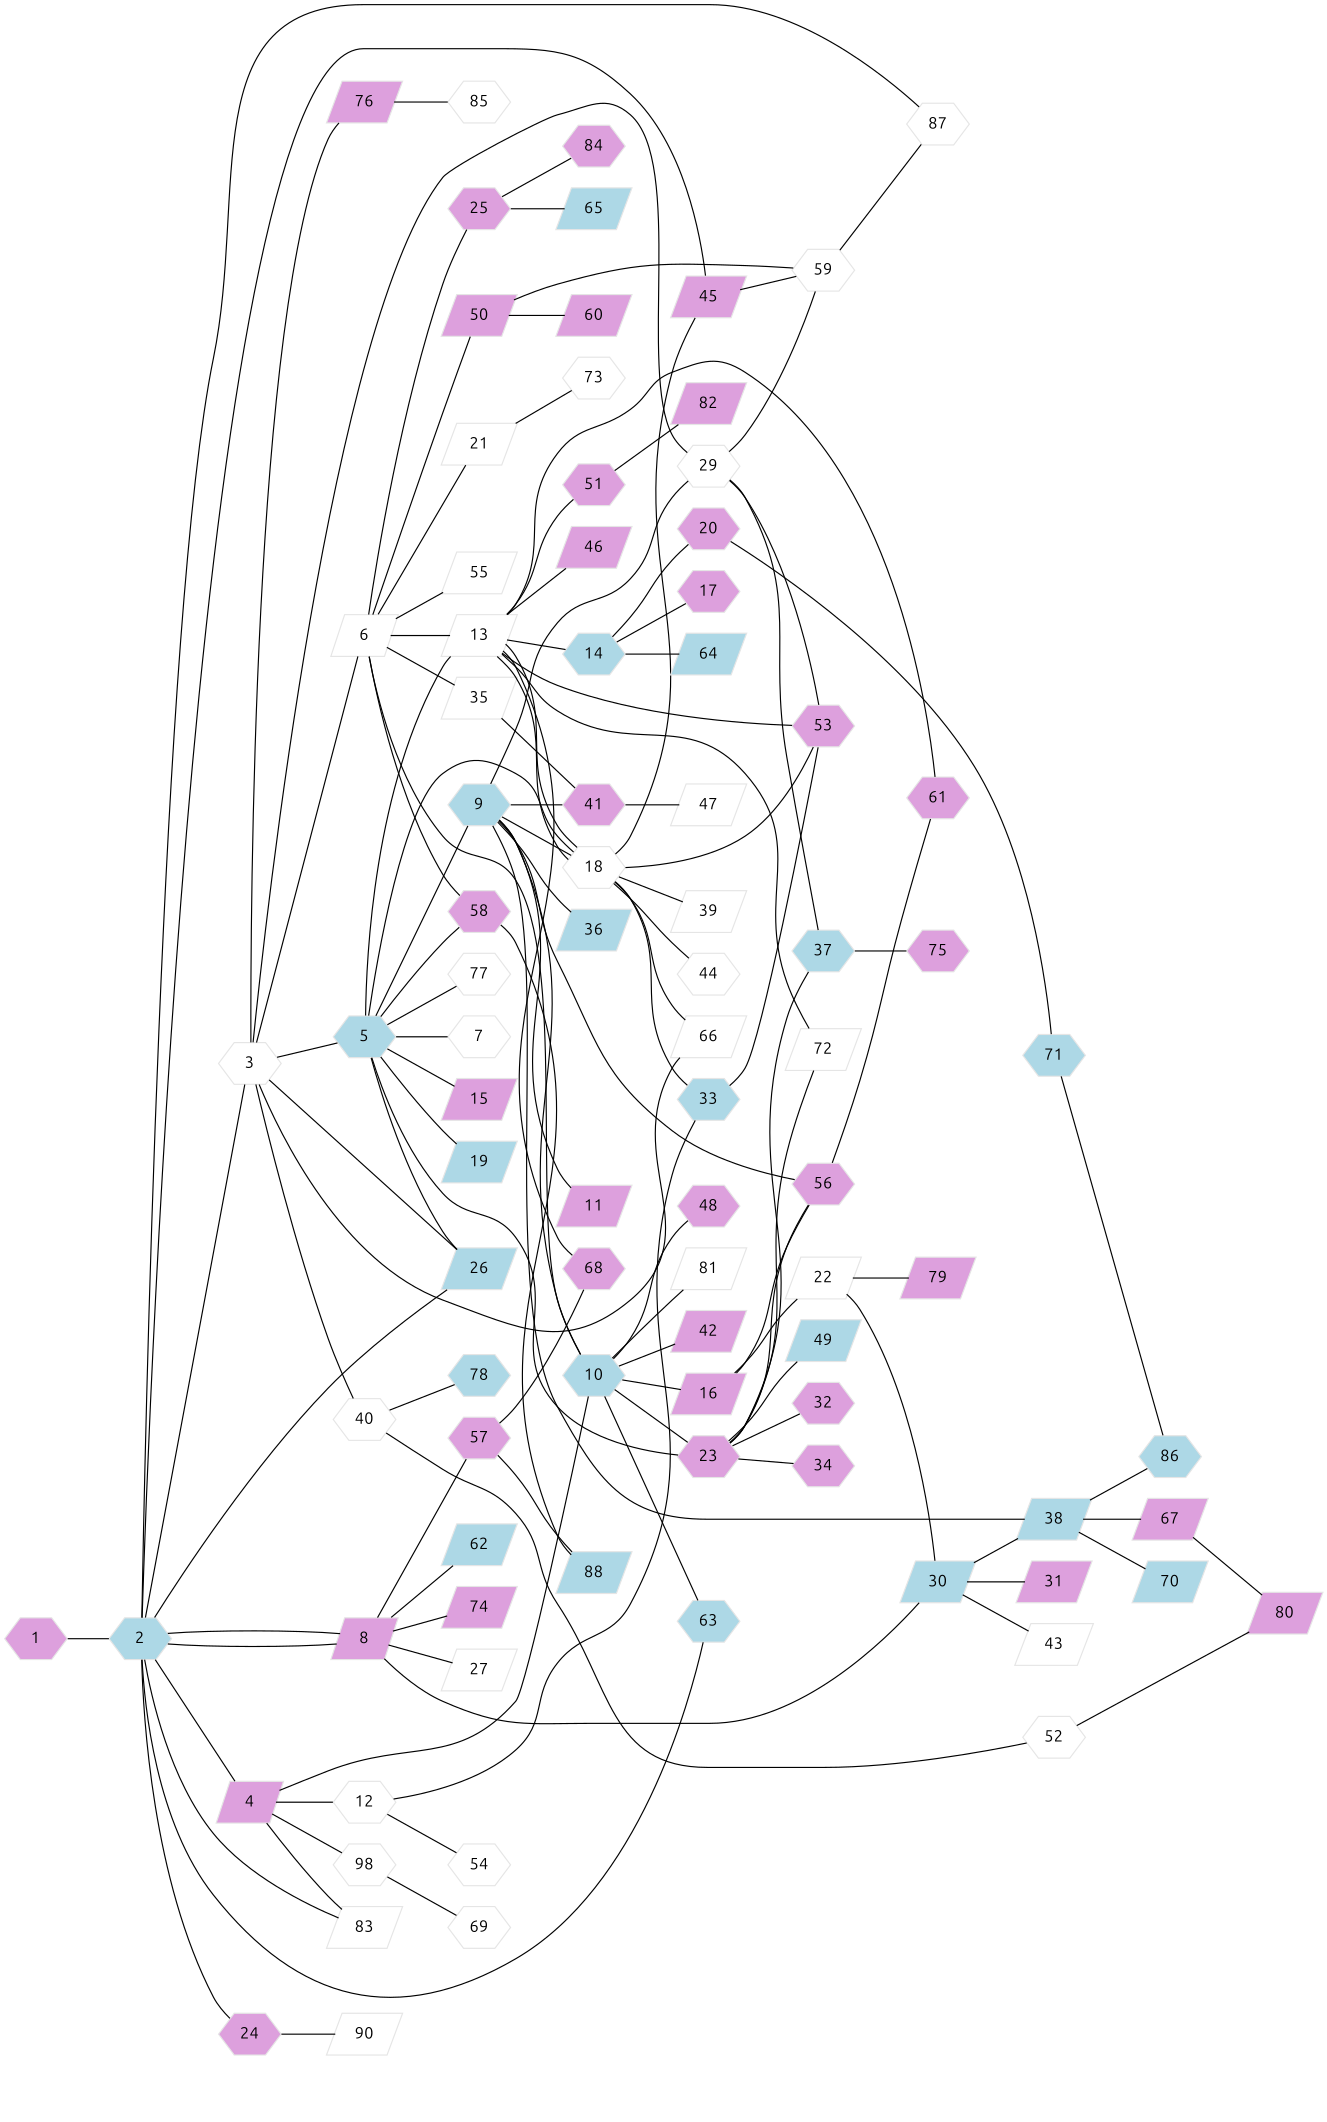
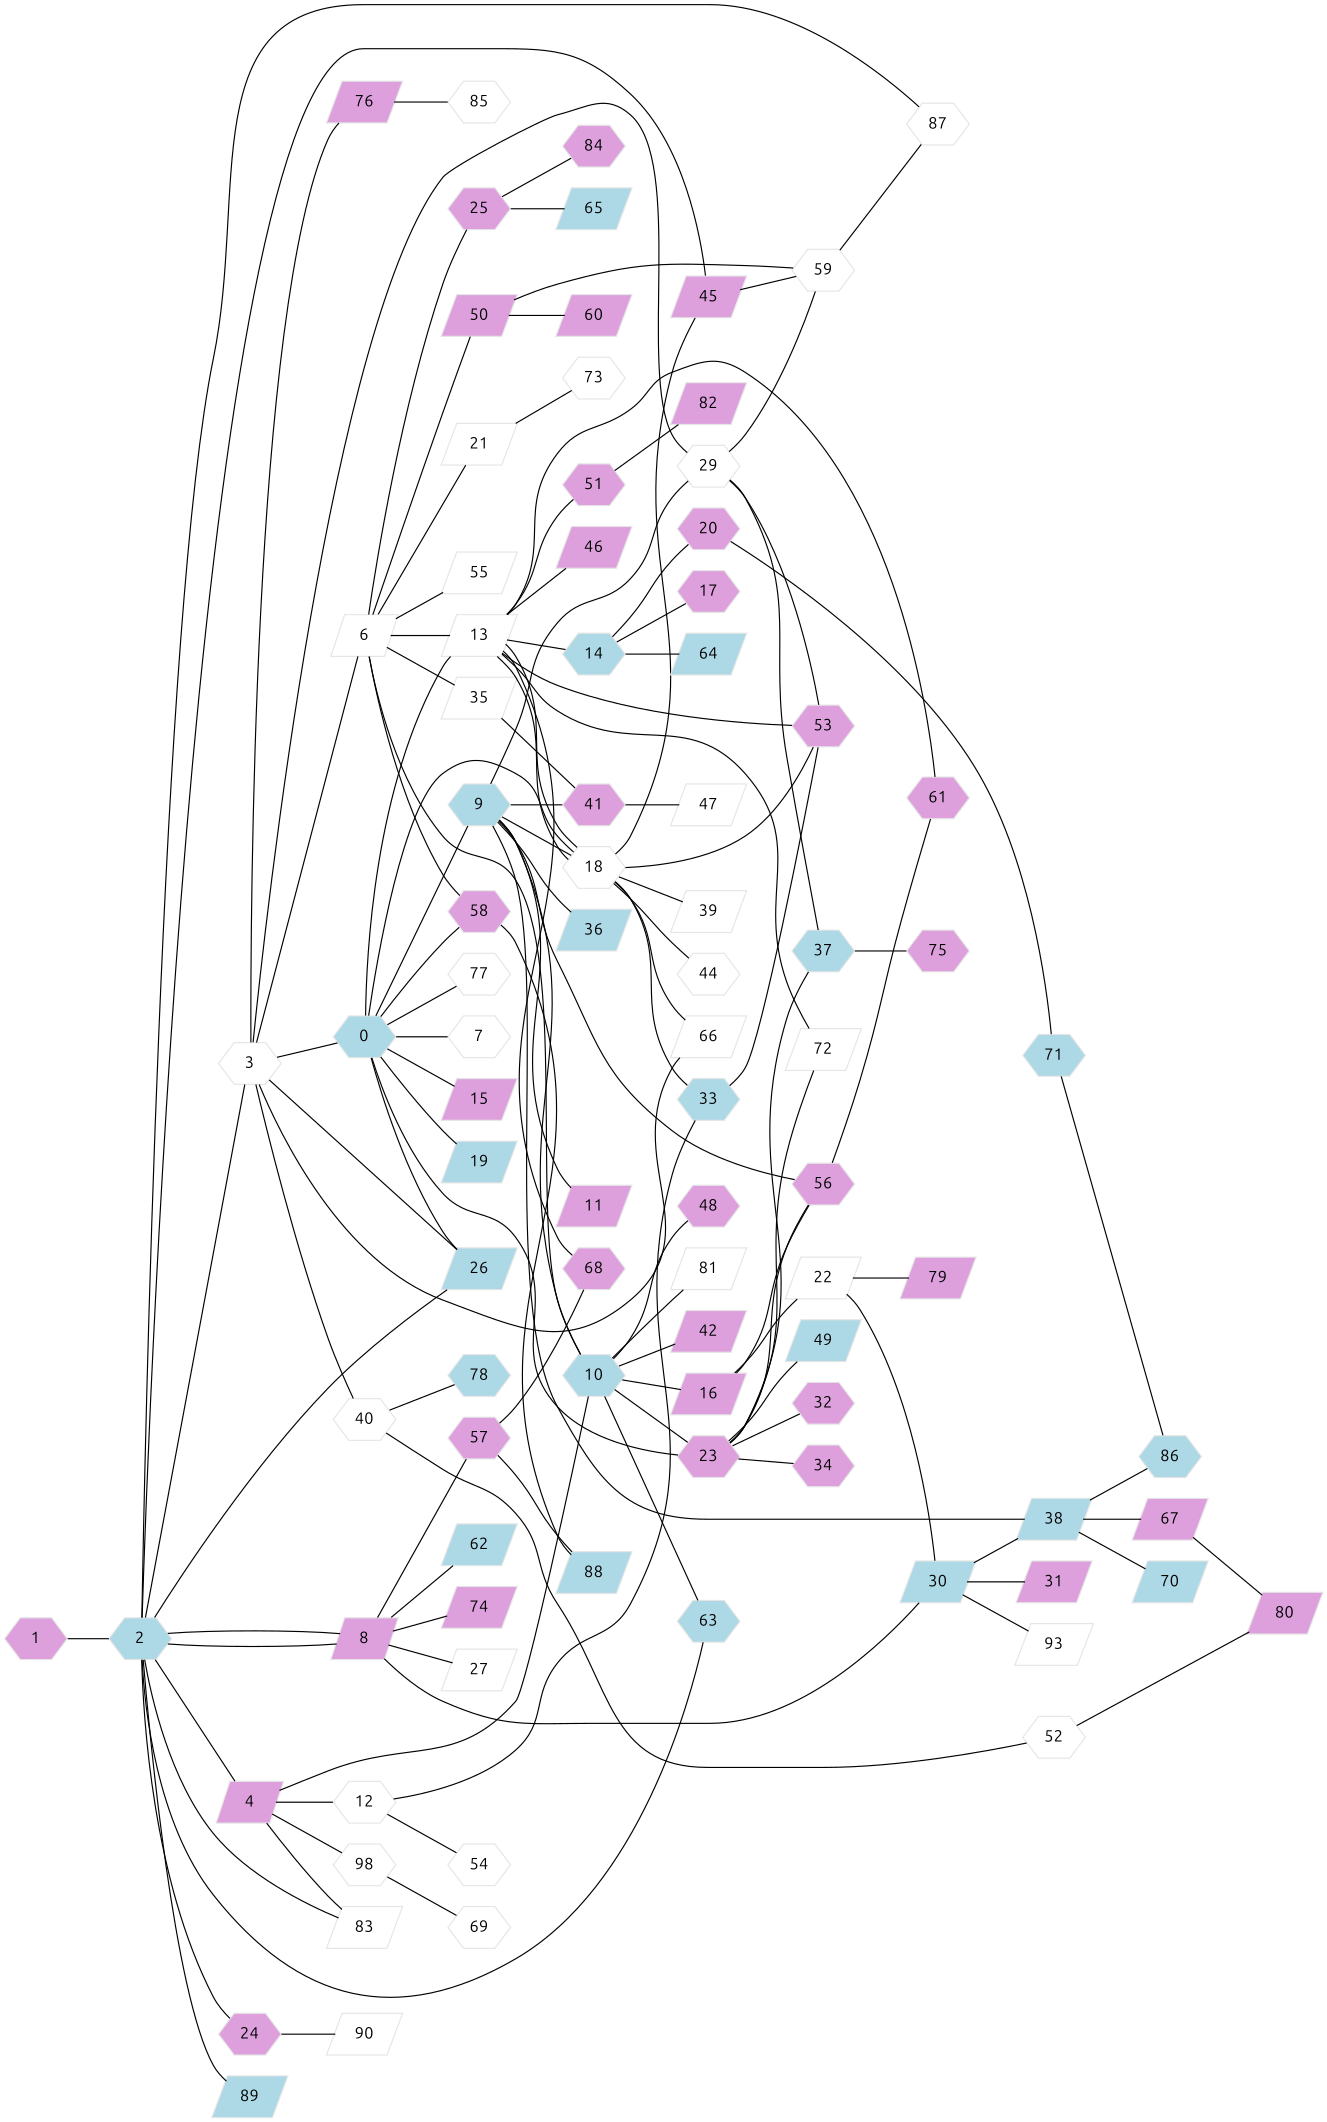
(365, 1037) -> (365, 1037)
(1054, 1644) -> (1054, 1644)
none -> (250, 2097)
